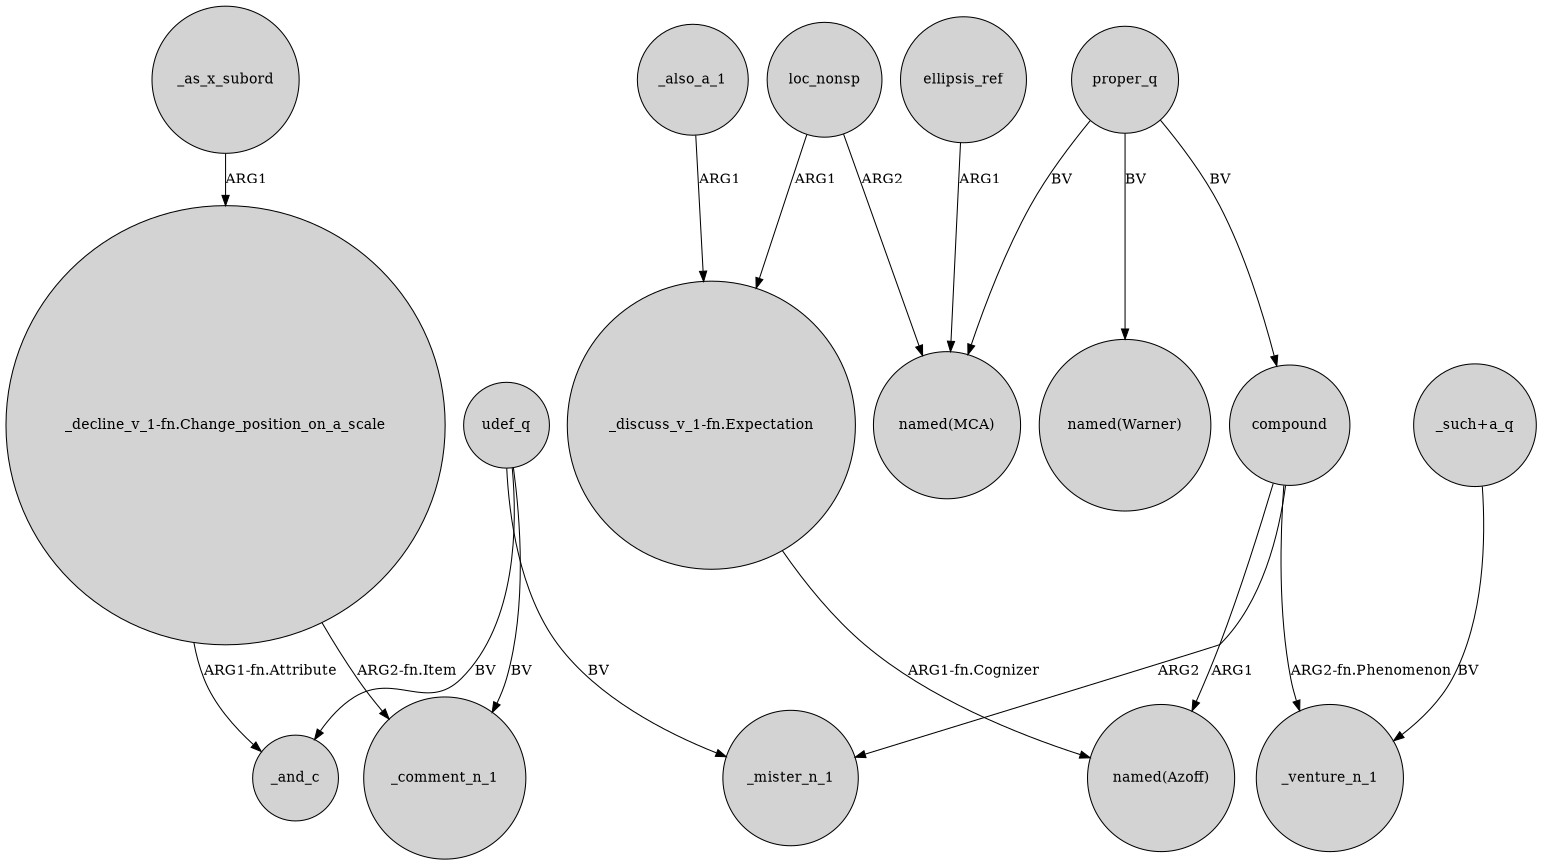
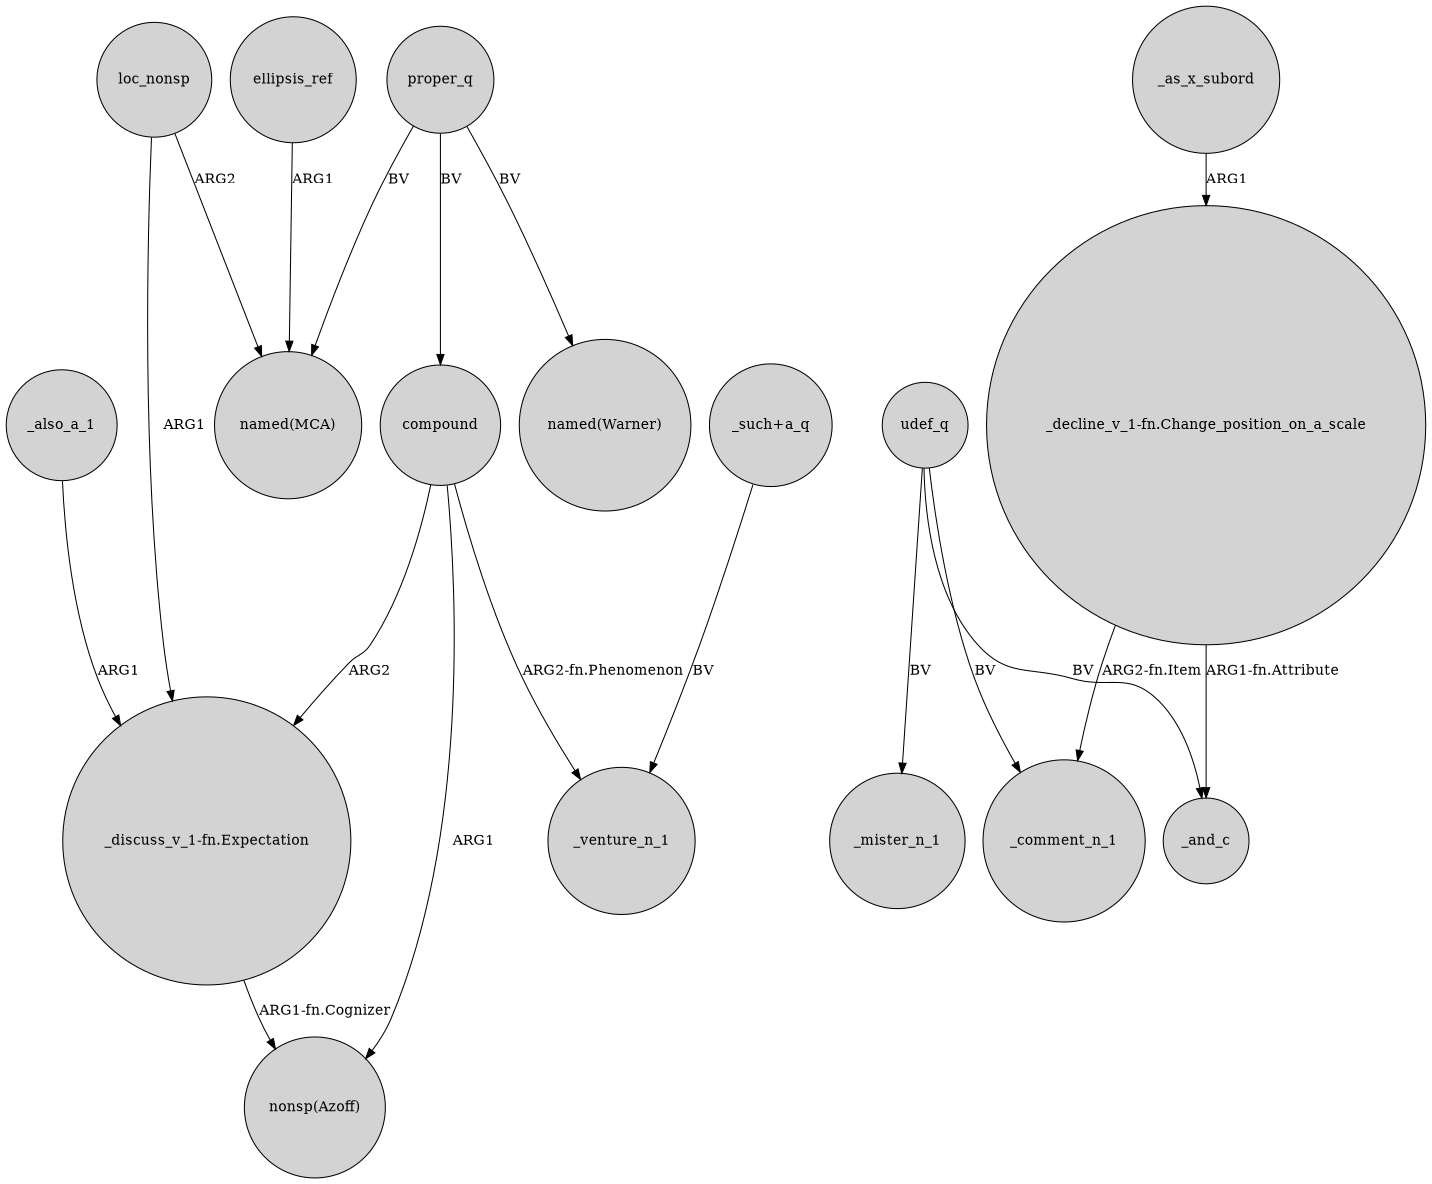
(1126, 674) -> (388, 614)
(1161, 778) -> (315, 1107)
